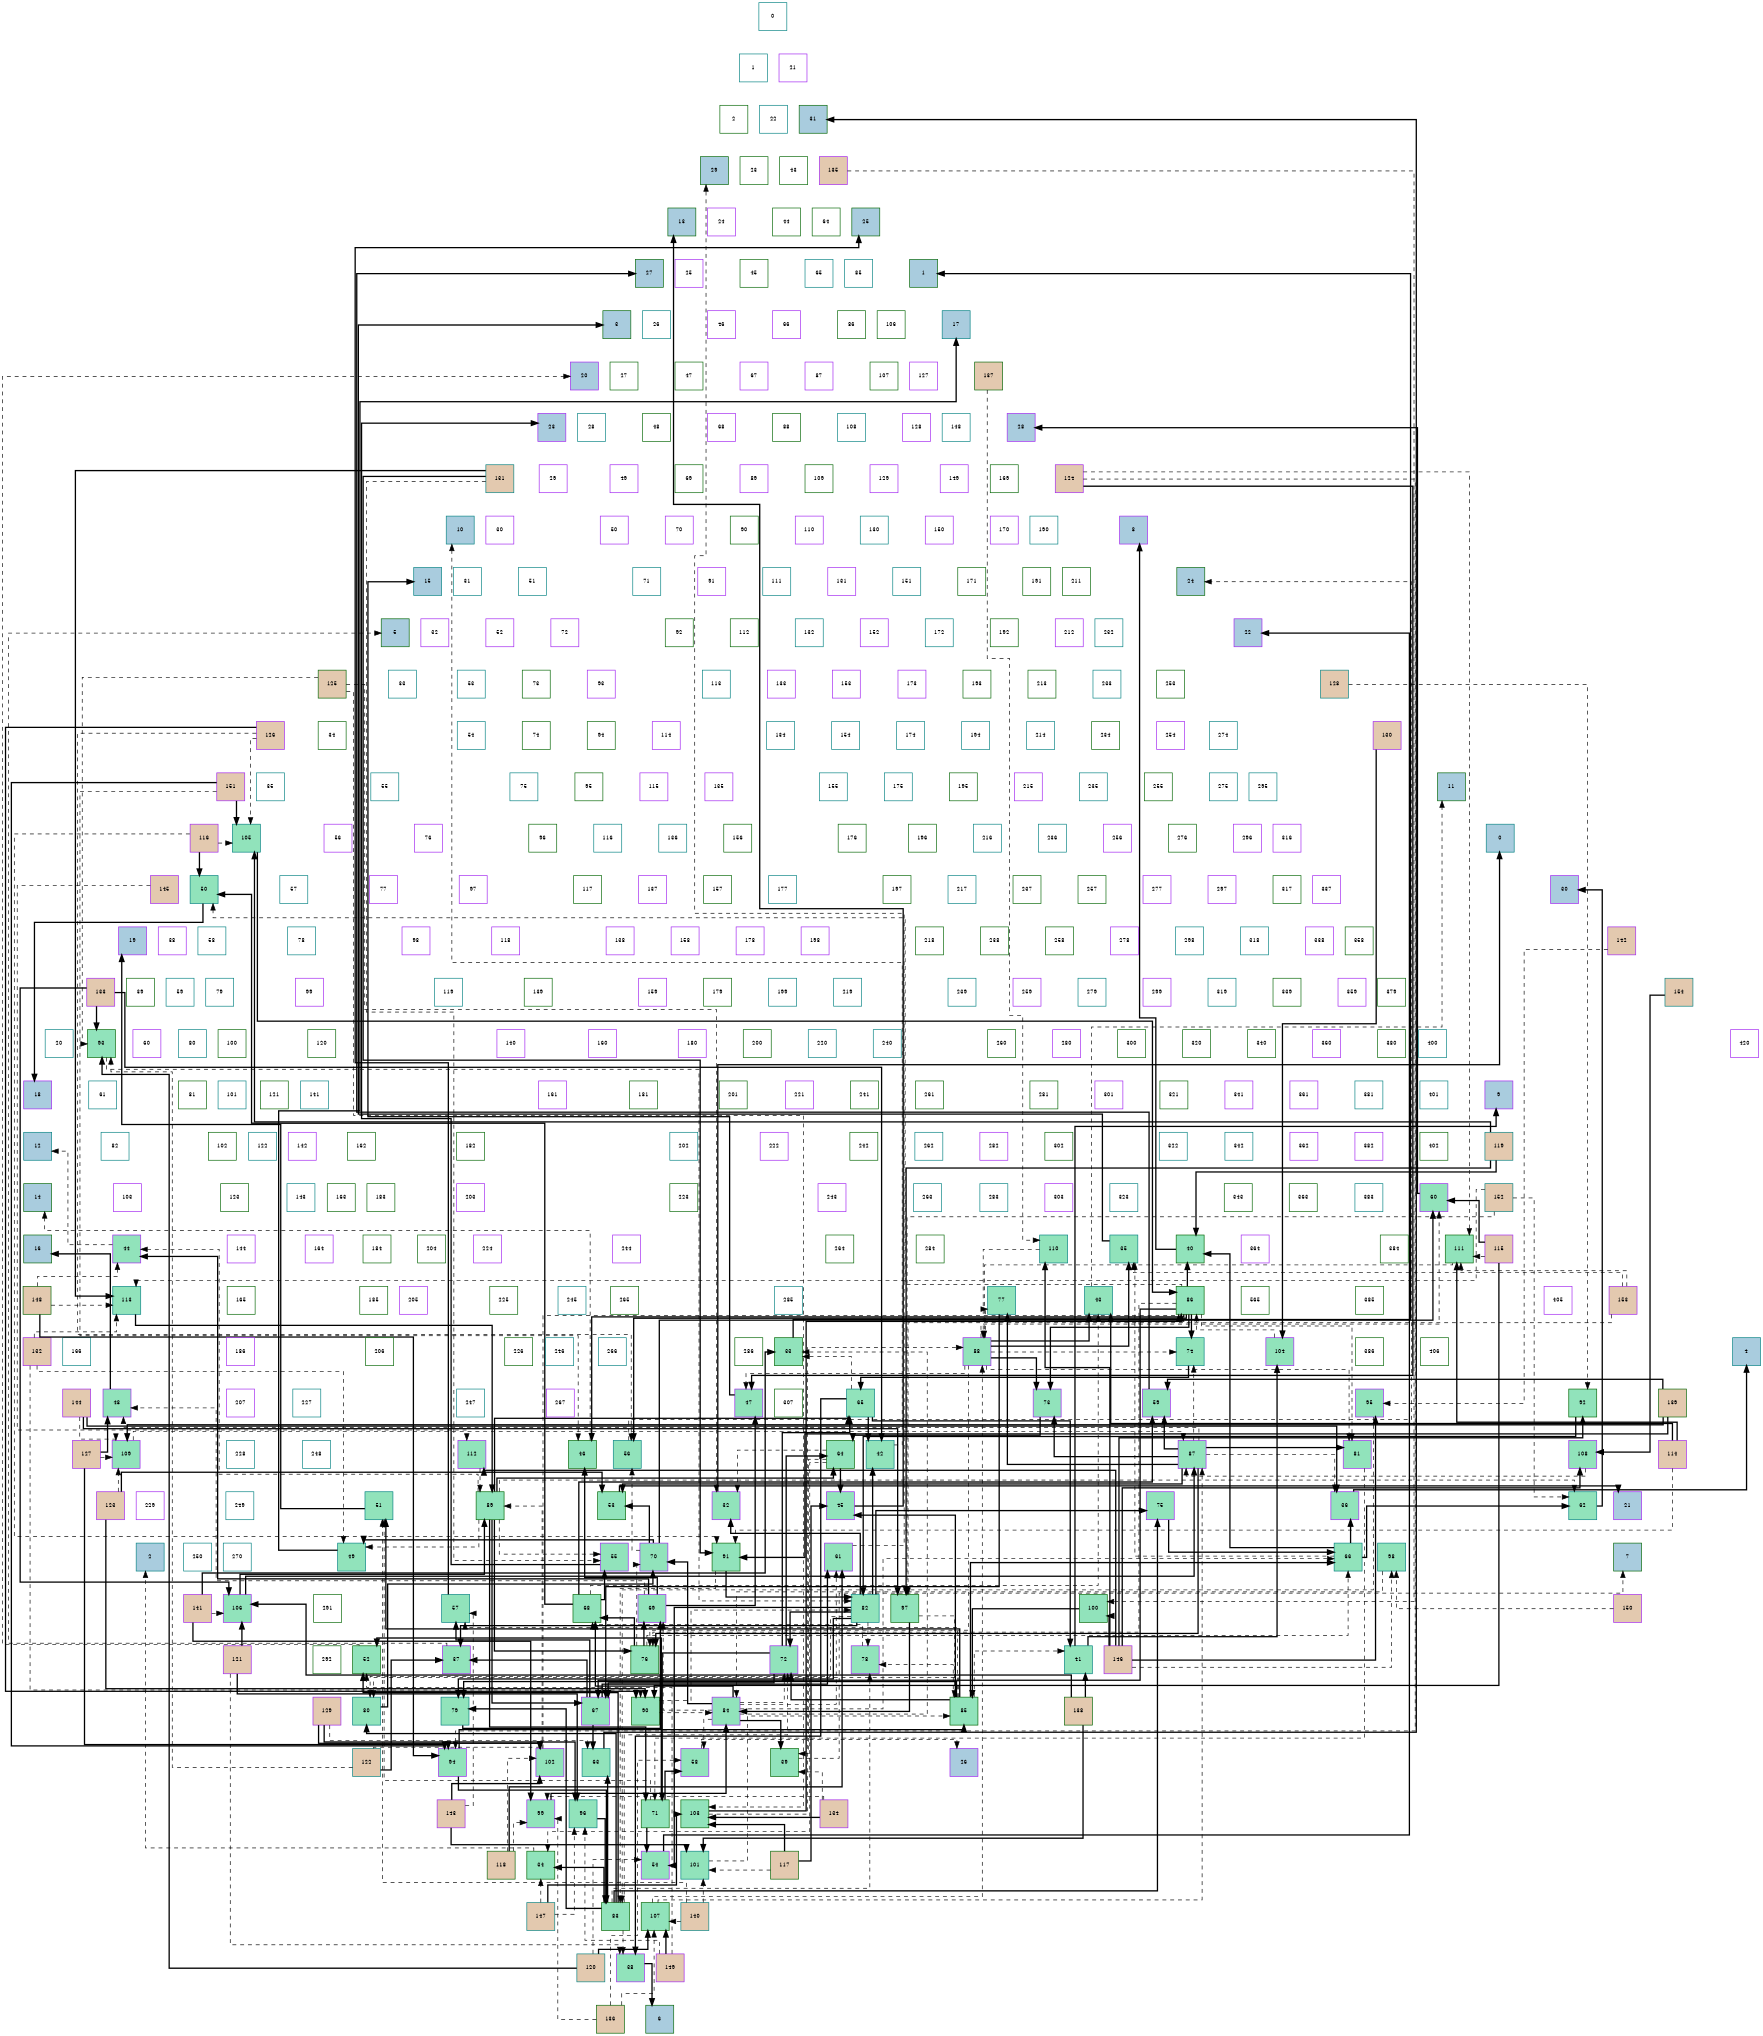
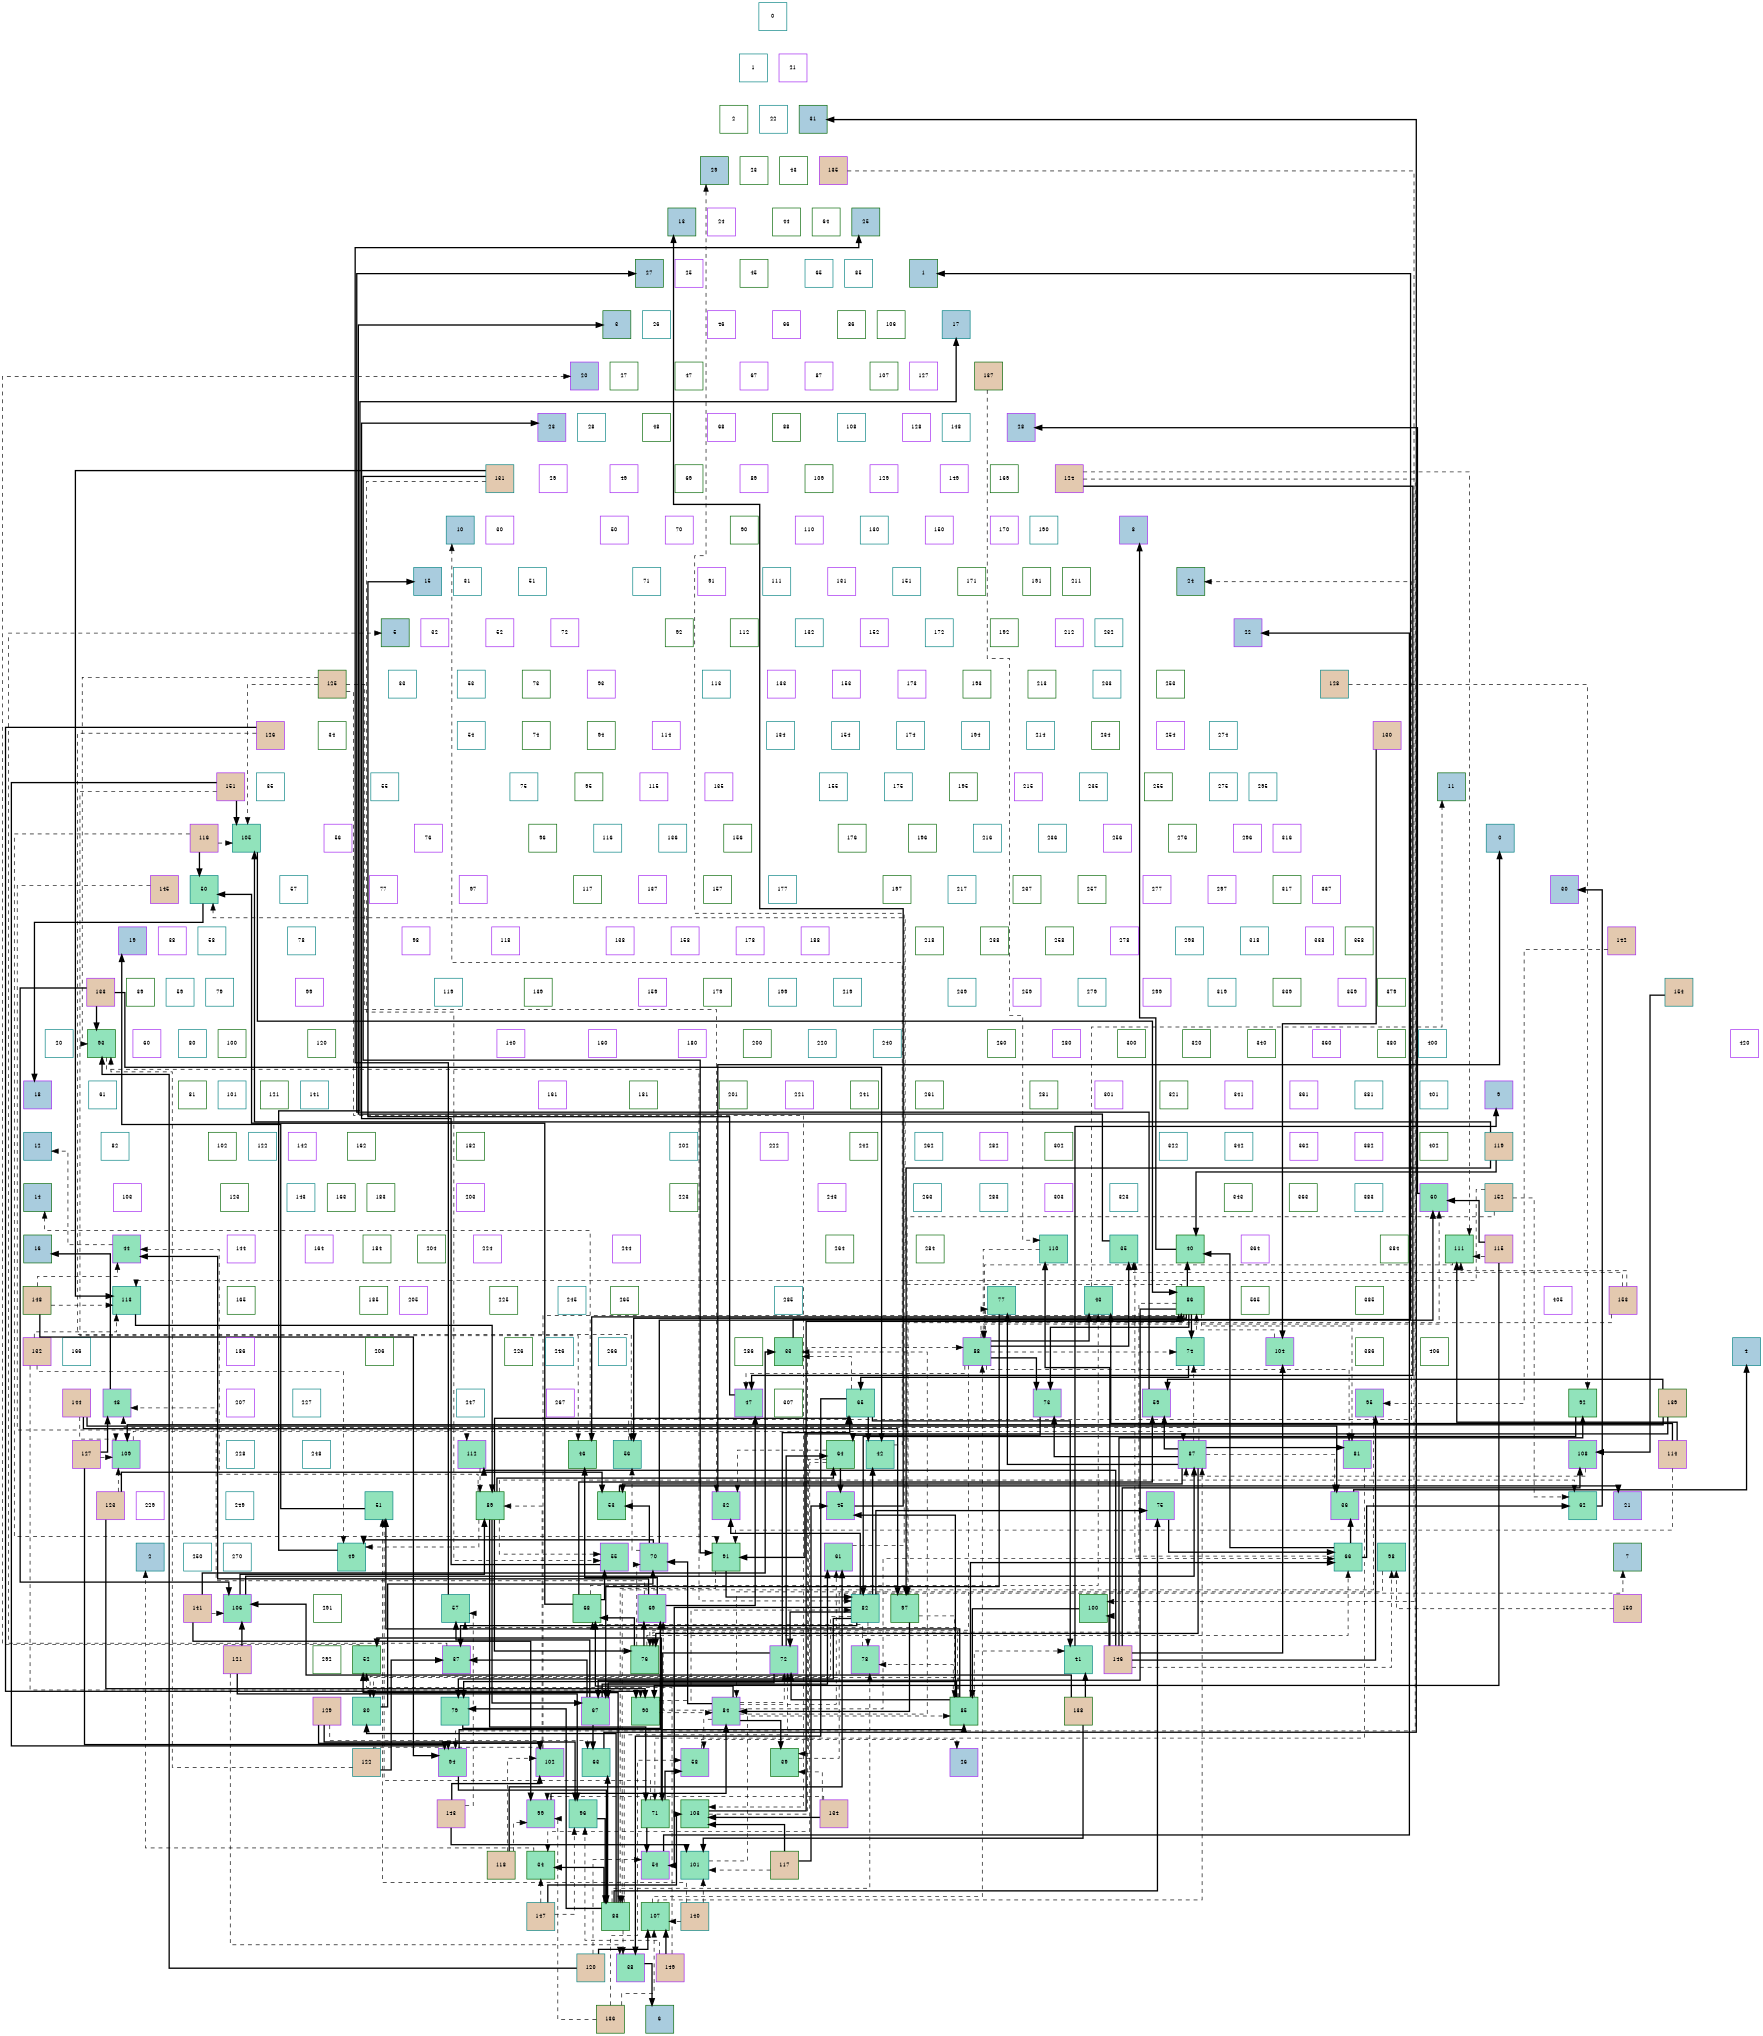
(251, 775) -> (248, 716)
(815, 941) -> (815, 941)
(1277, 1627) -> (1283, 1577)
